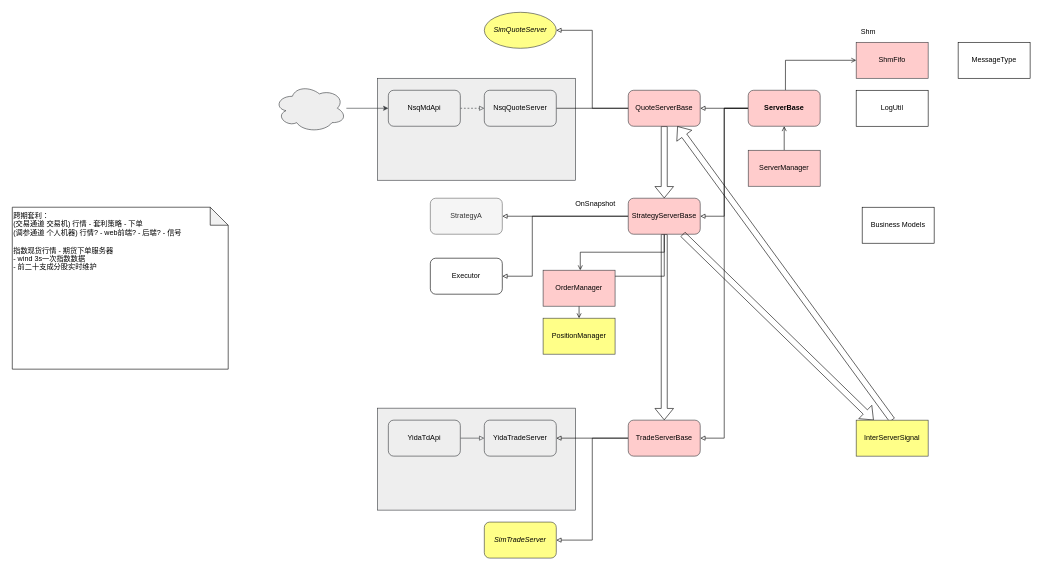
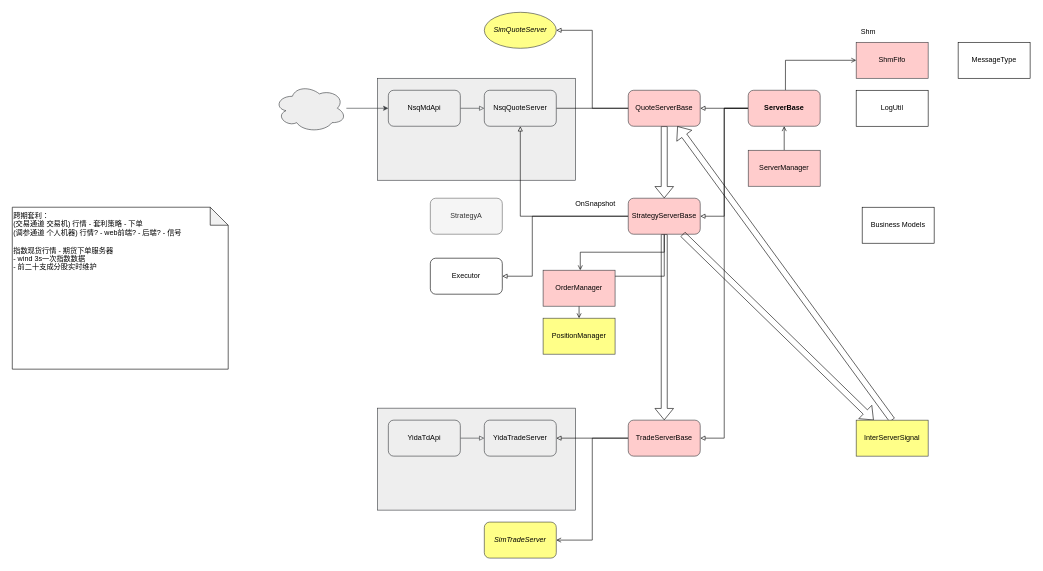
(470, 108) -> (470, 108)
(515, 216) -> (521, 175)
(562, 540) -> (561, 540)
